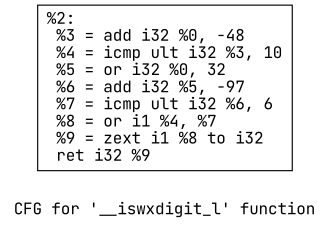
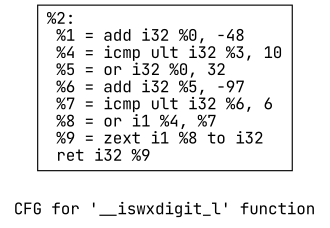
(146, 36) -> (146, 36)
